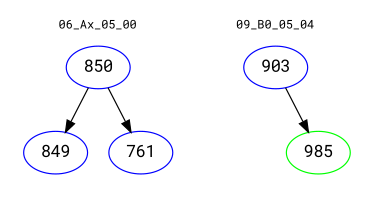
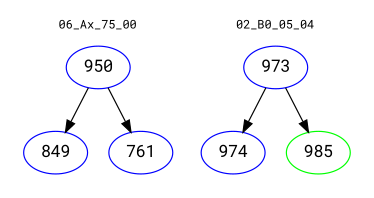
(98, 25) -> (98, 25)
(276, 25) -> (276, 25)
(98, 67) -> (98, 67)
(276, 67) -> (276, 67)
none -> (233, 153)
